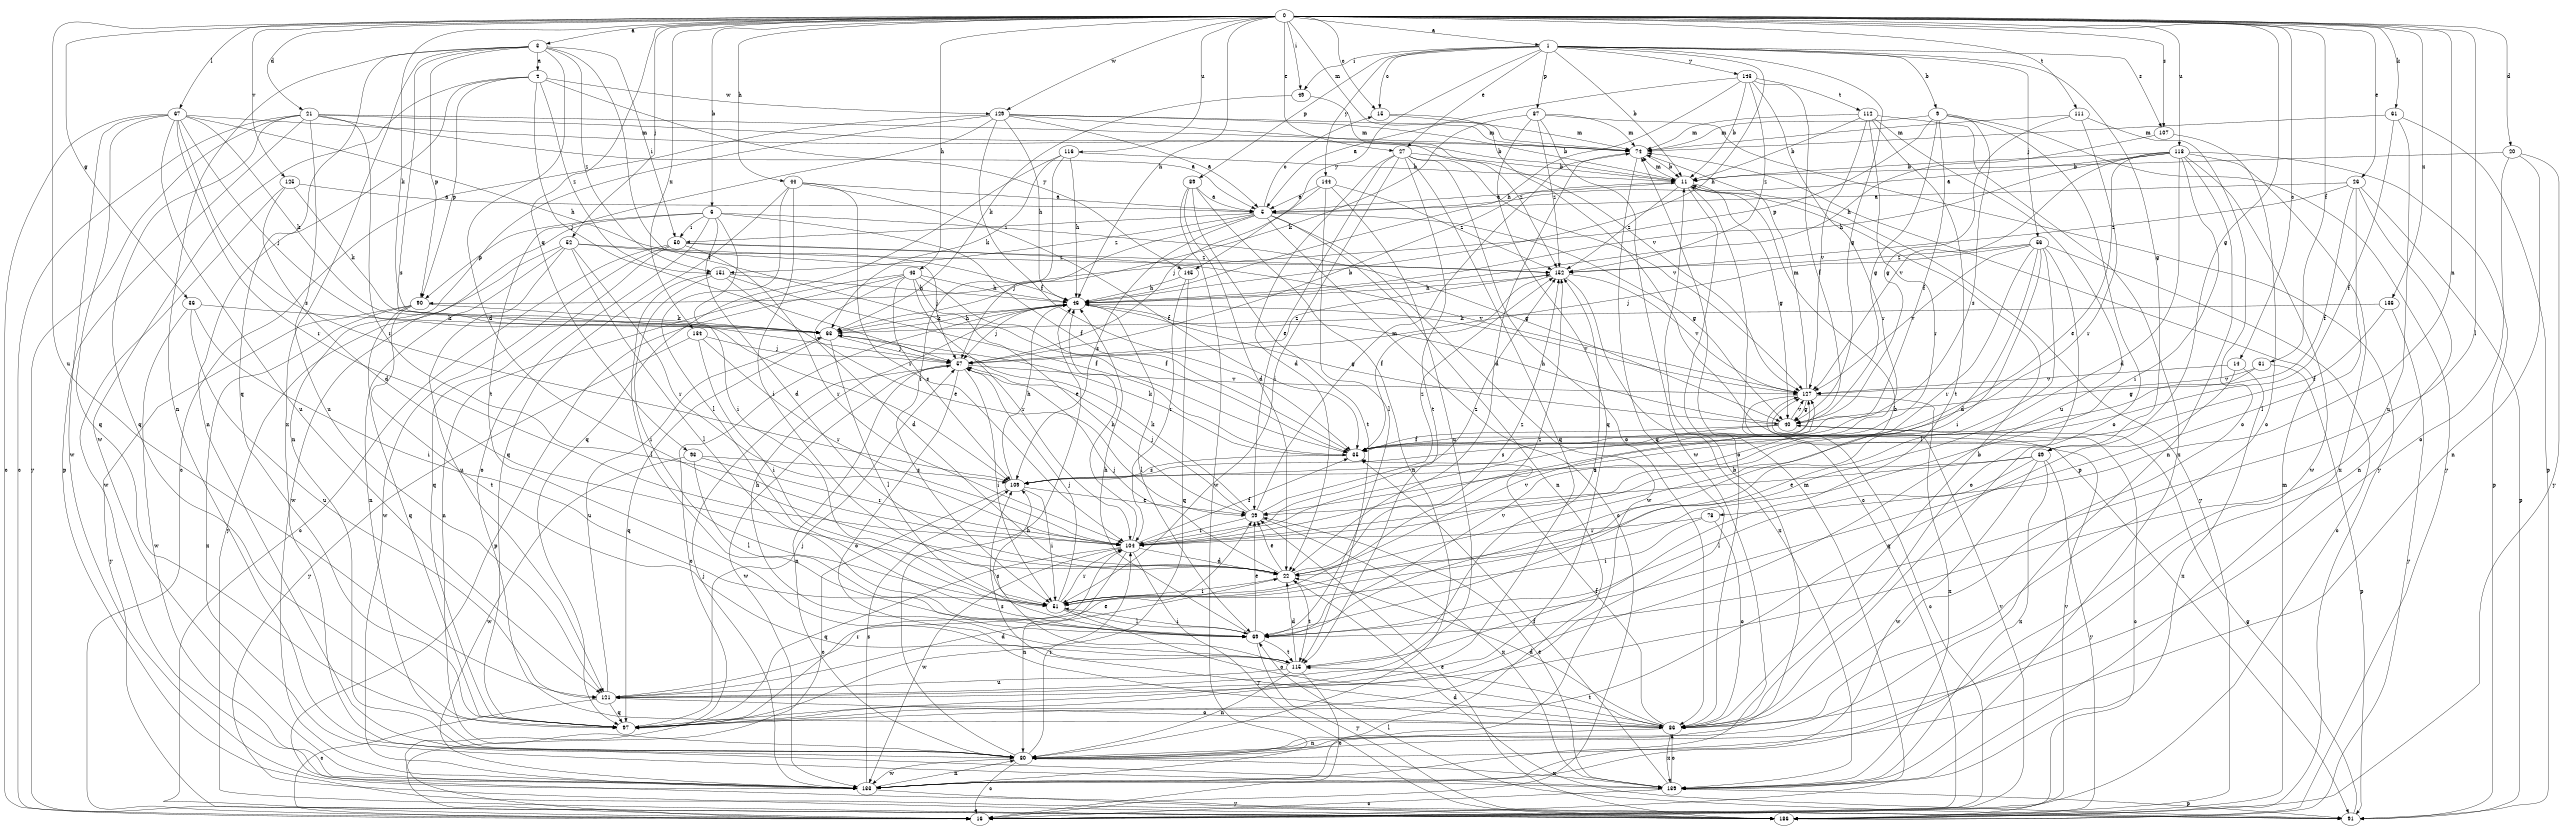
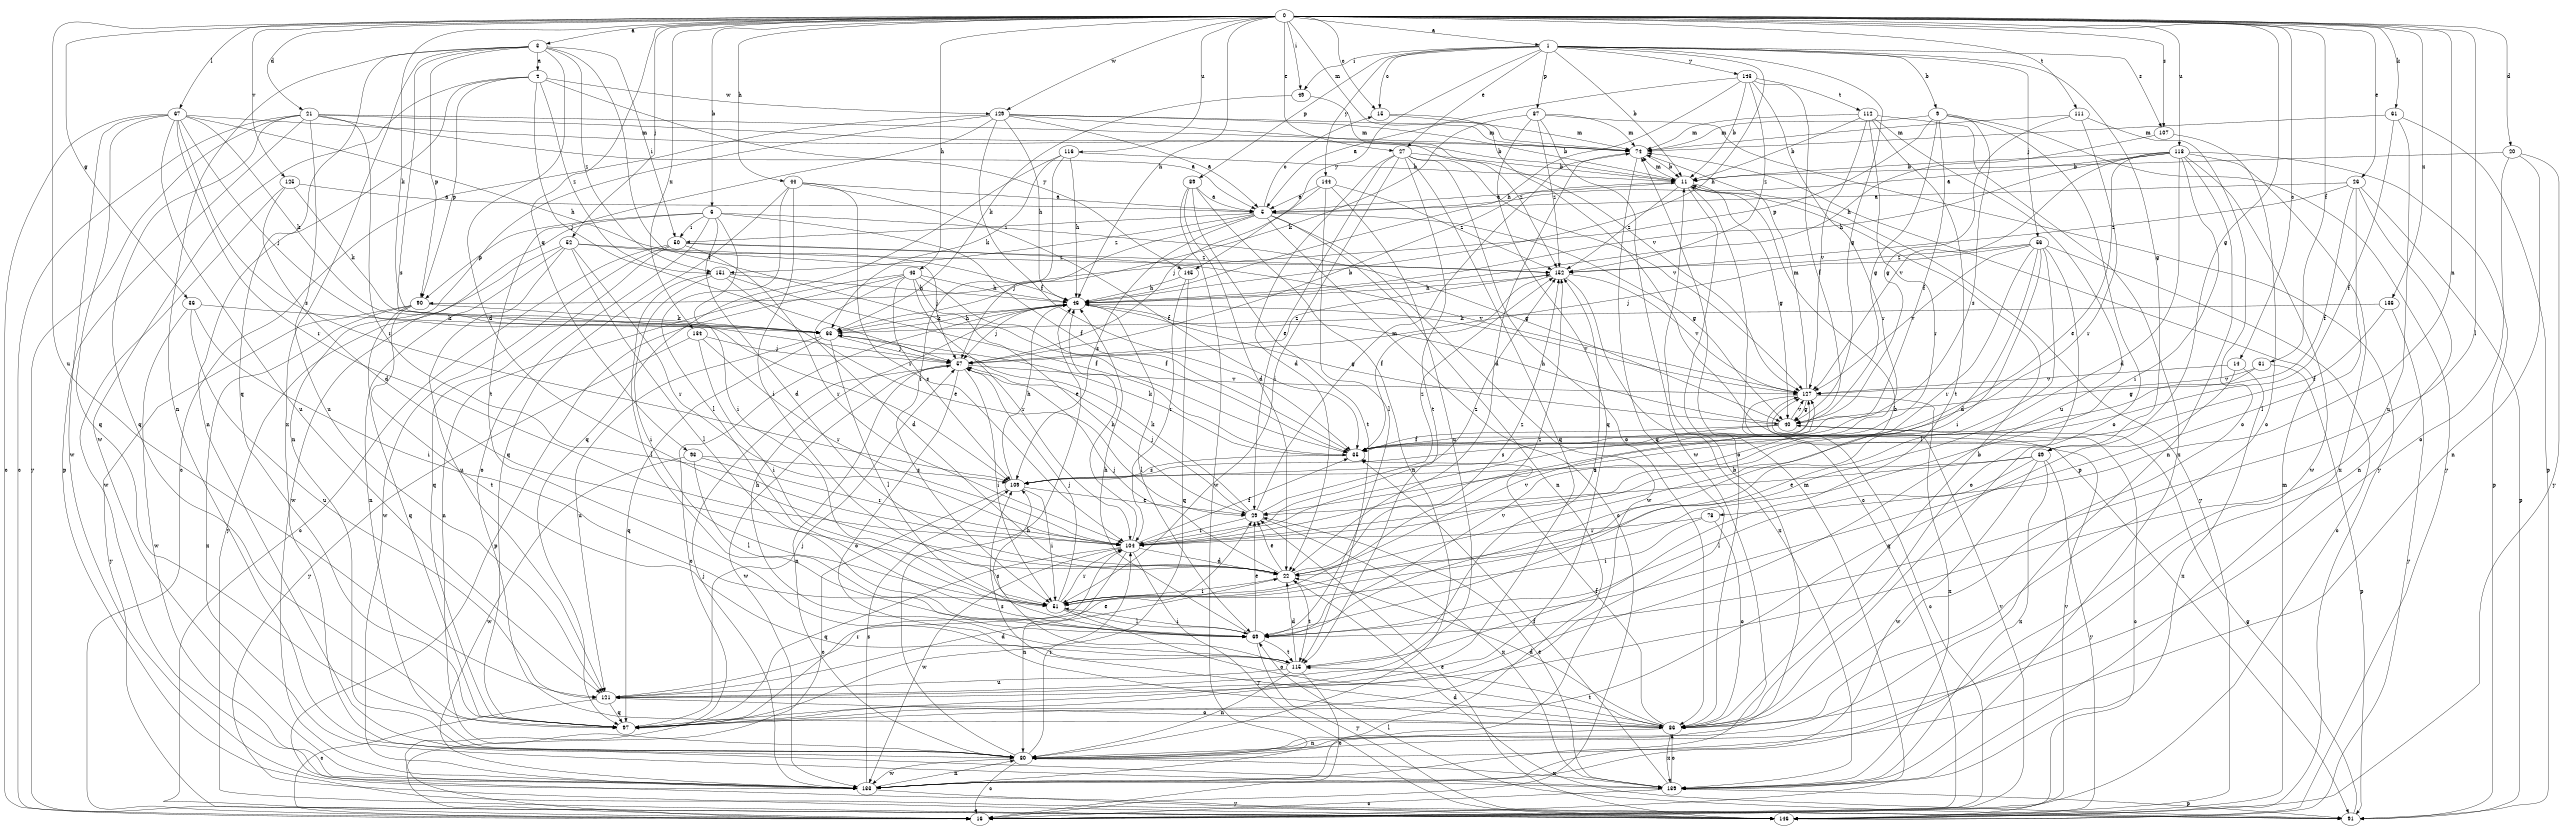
(612, 459) -> (595, 442)
(1784, 819) -> (1784, 819)
